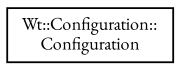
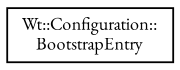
(90, 35) -> (90, 35)
